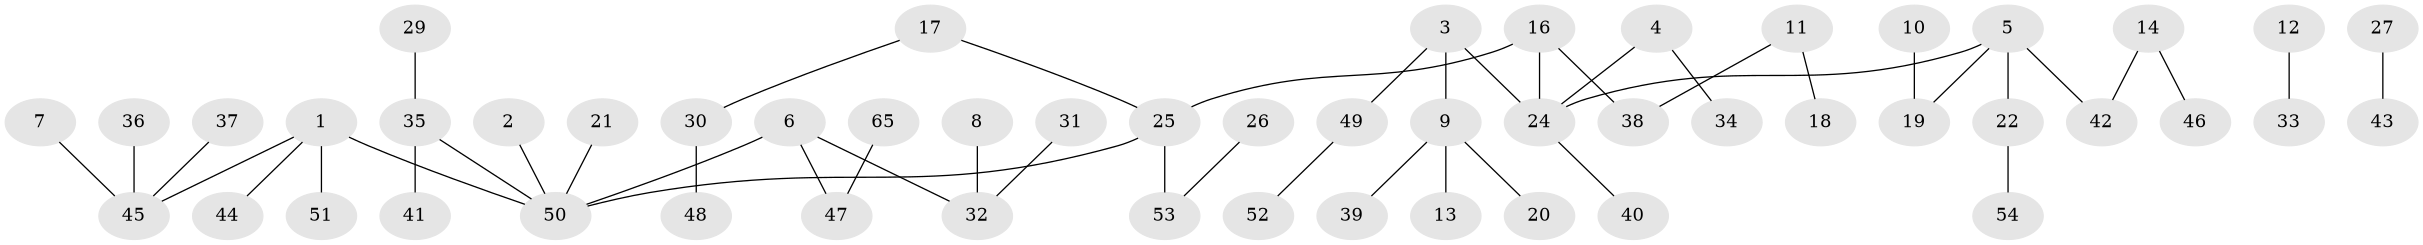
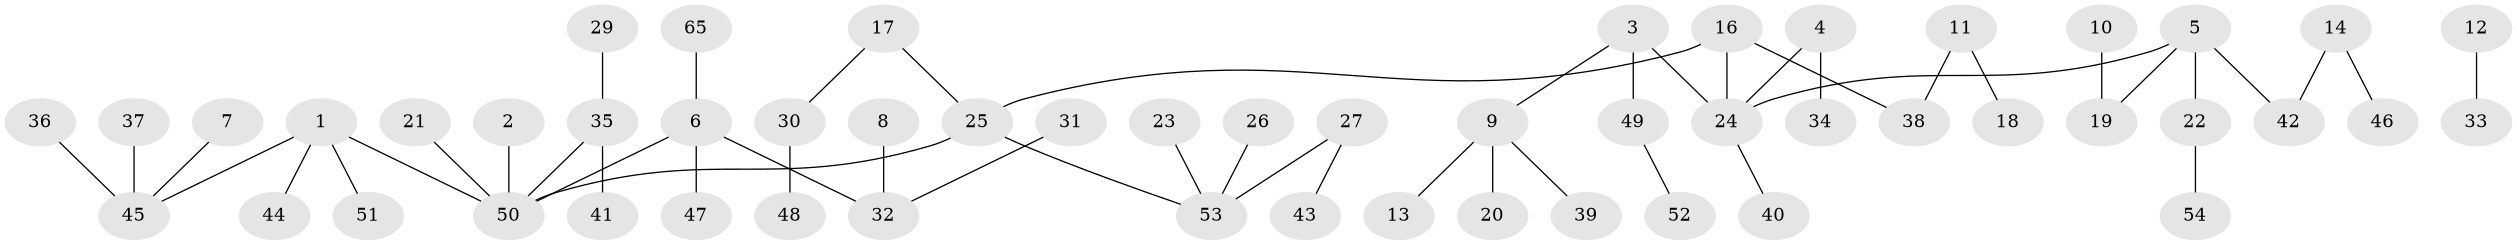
none -> (1165, 122)
(860, 169) -> (696, 76)
none -> (1282, 169)
